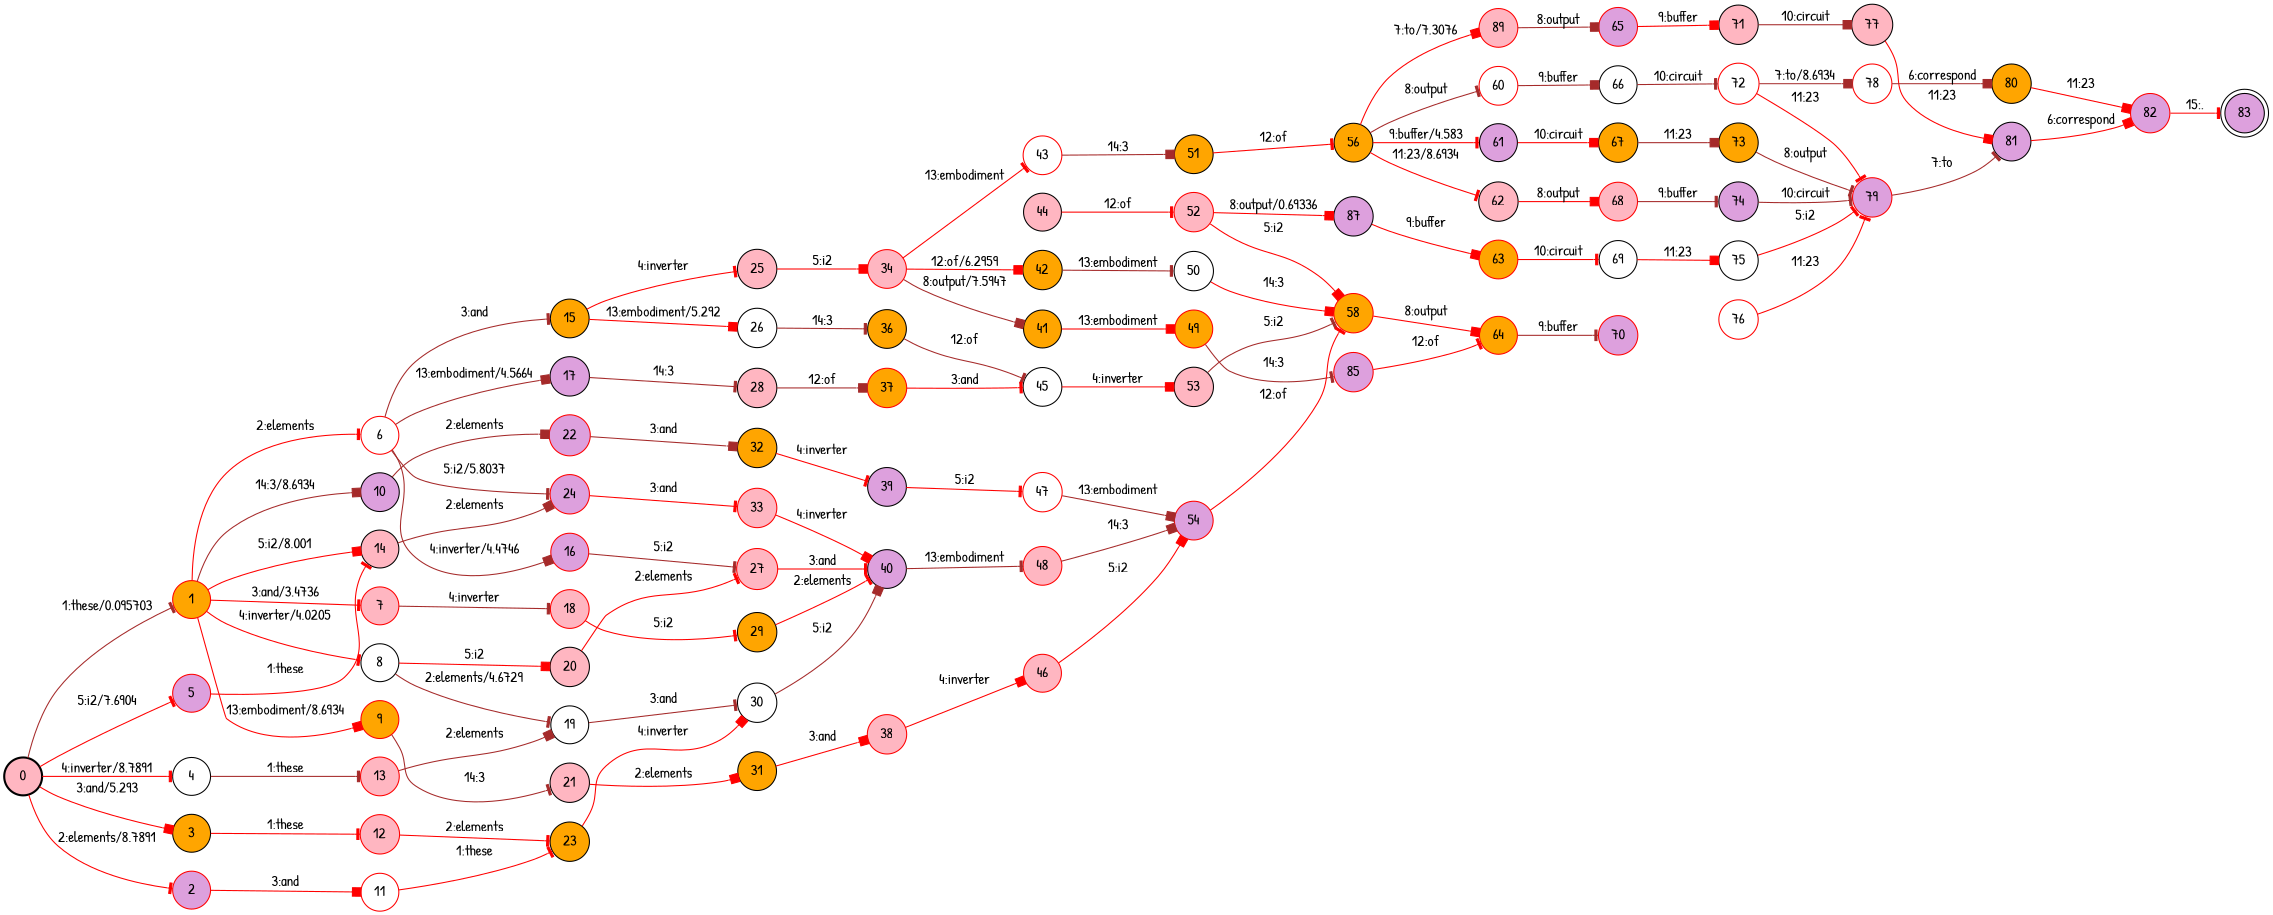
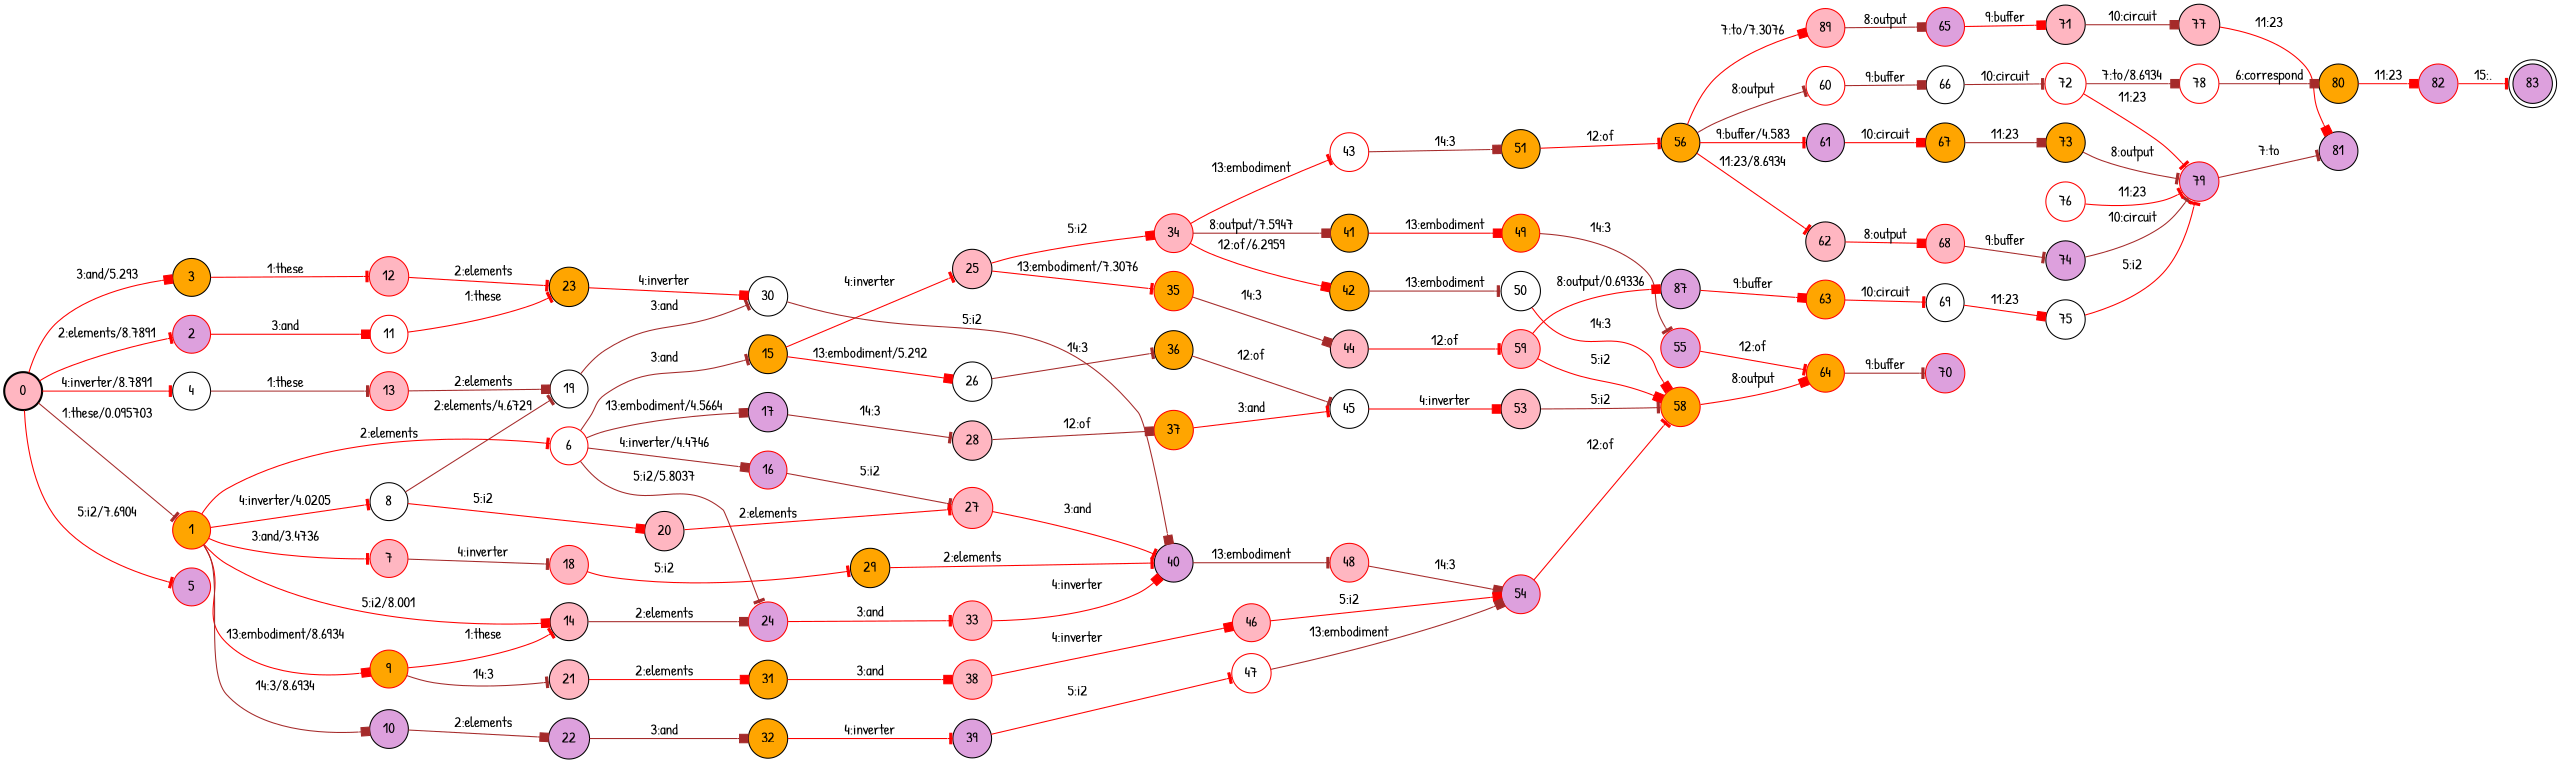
(2077, 136) -> none
(1194, 212) -> (1521, 349)
none -> (1174, 291)
(1353, 372) -> (1680, 348)
(570, 435) -> (569, 739)
(335, 683) -> (480, 657)
